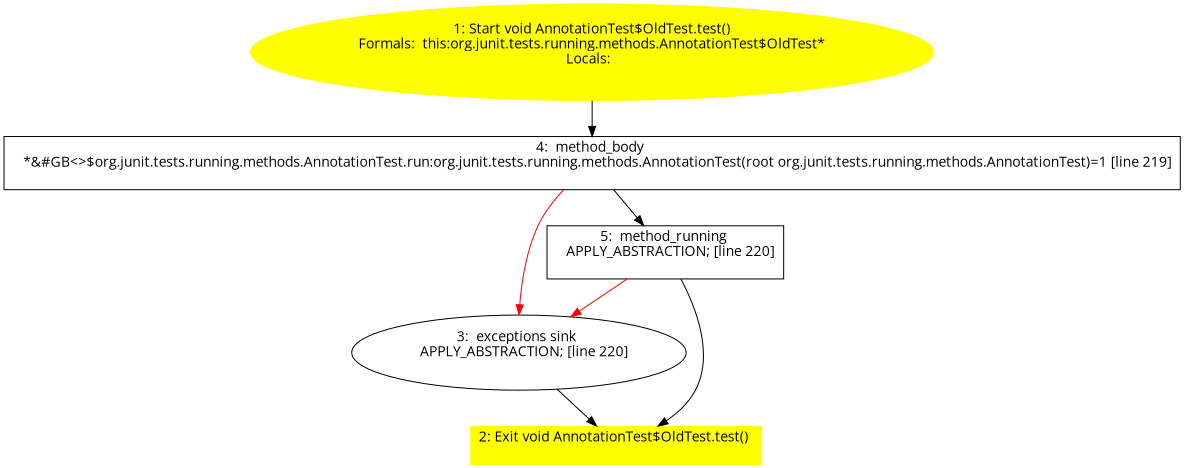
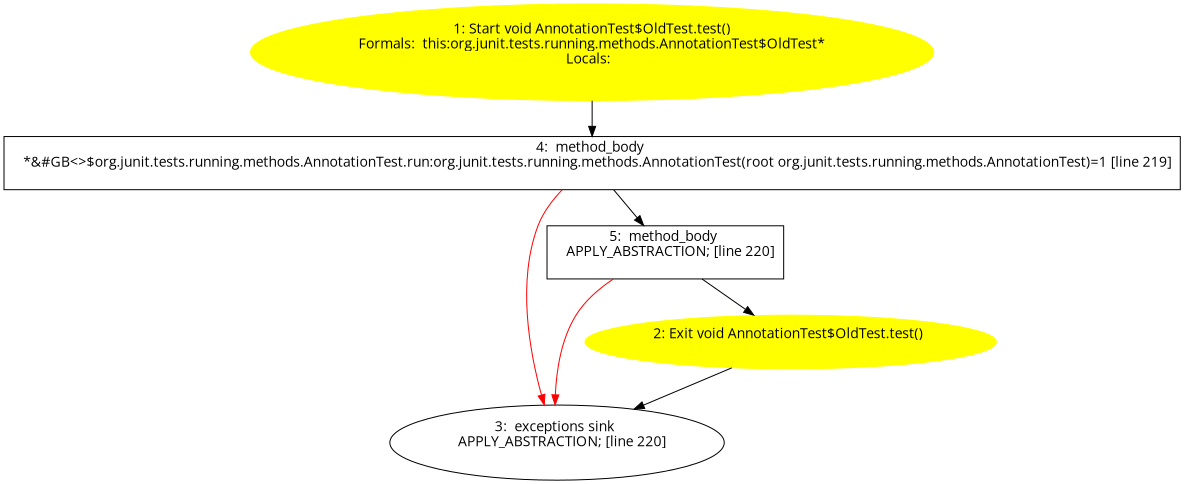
(665, 252) -> (665, 252)
(573, 404) -> (688, 386)
(616, 445) -> (791, 342)
